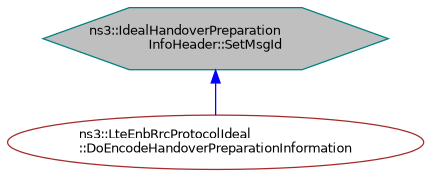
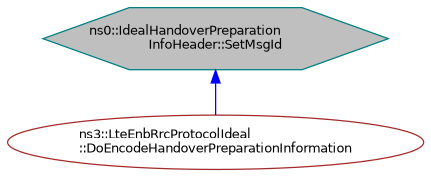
(216, 39) -> (216, 39)
